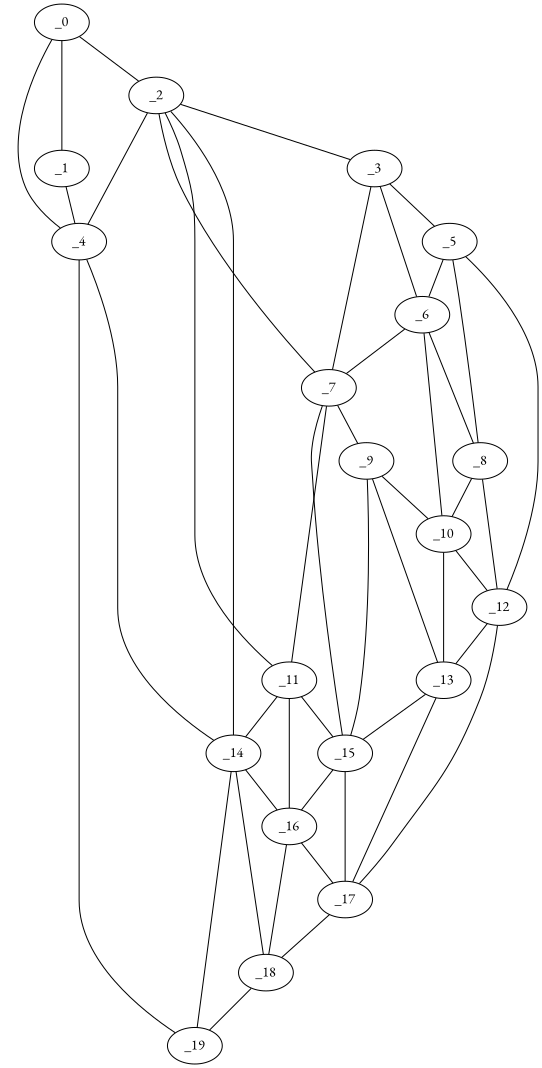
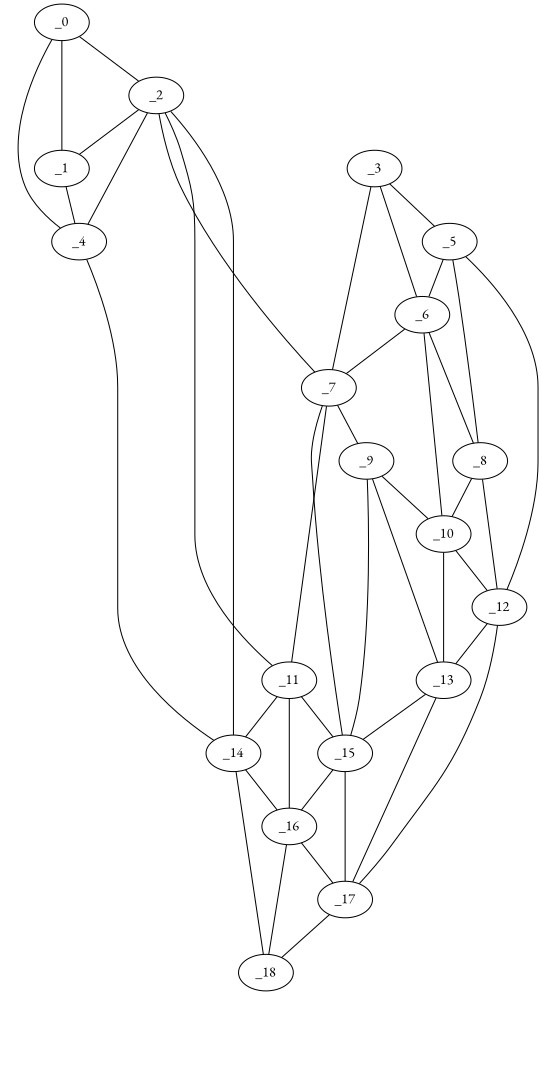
(265, 132) -> (109, 132)
(195, 1046) -> none
